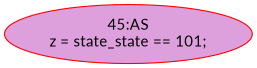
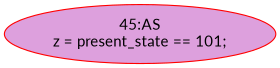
(128, 34) -> (140, 34)
